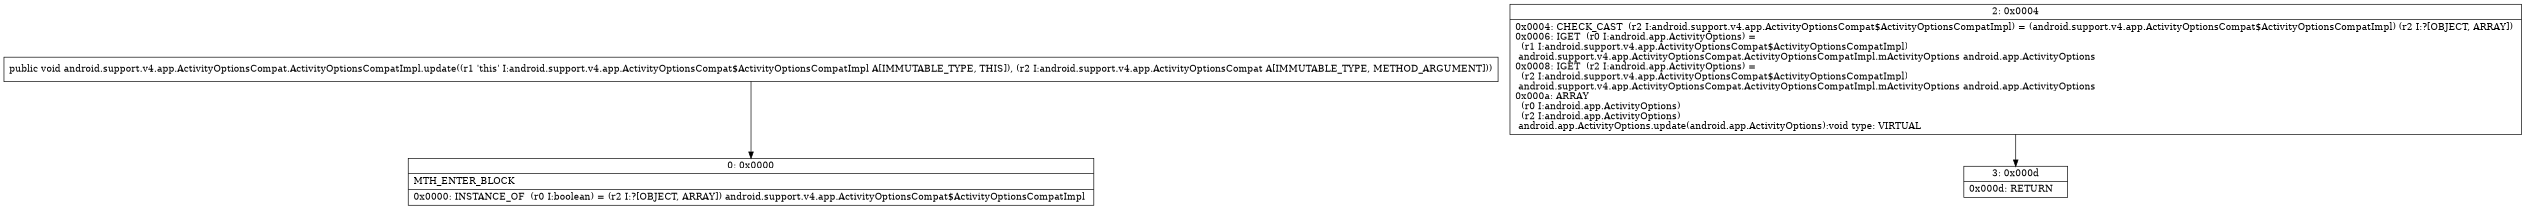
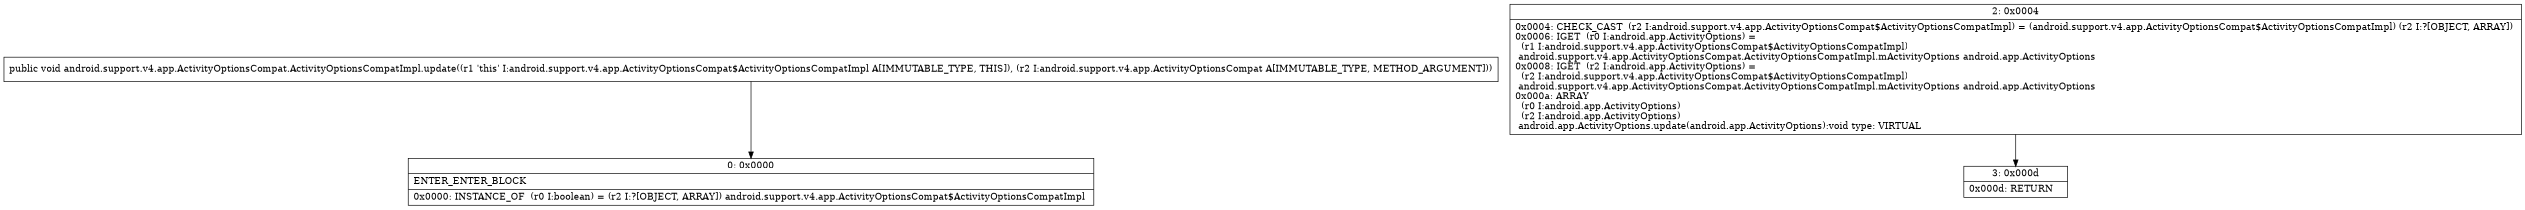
(464, 181) -> (470, 181)
